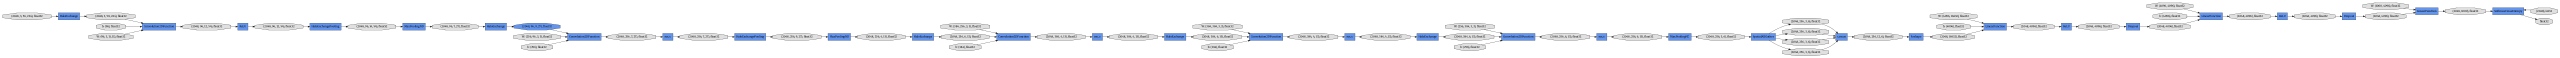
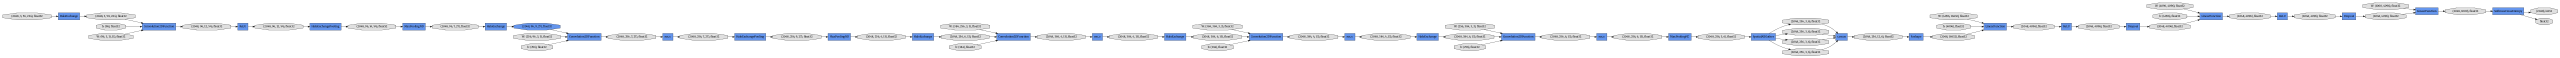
(2528, 10) -> (2526, 13)
